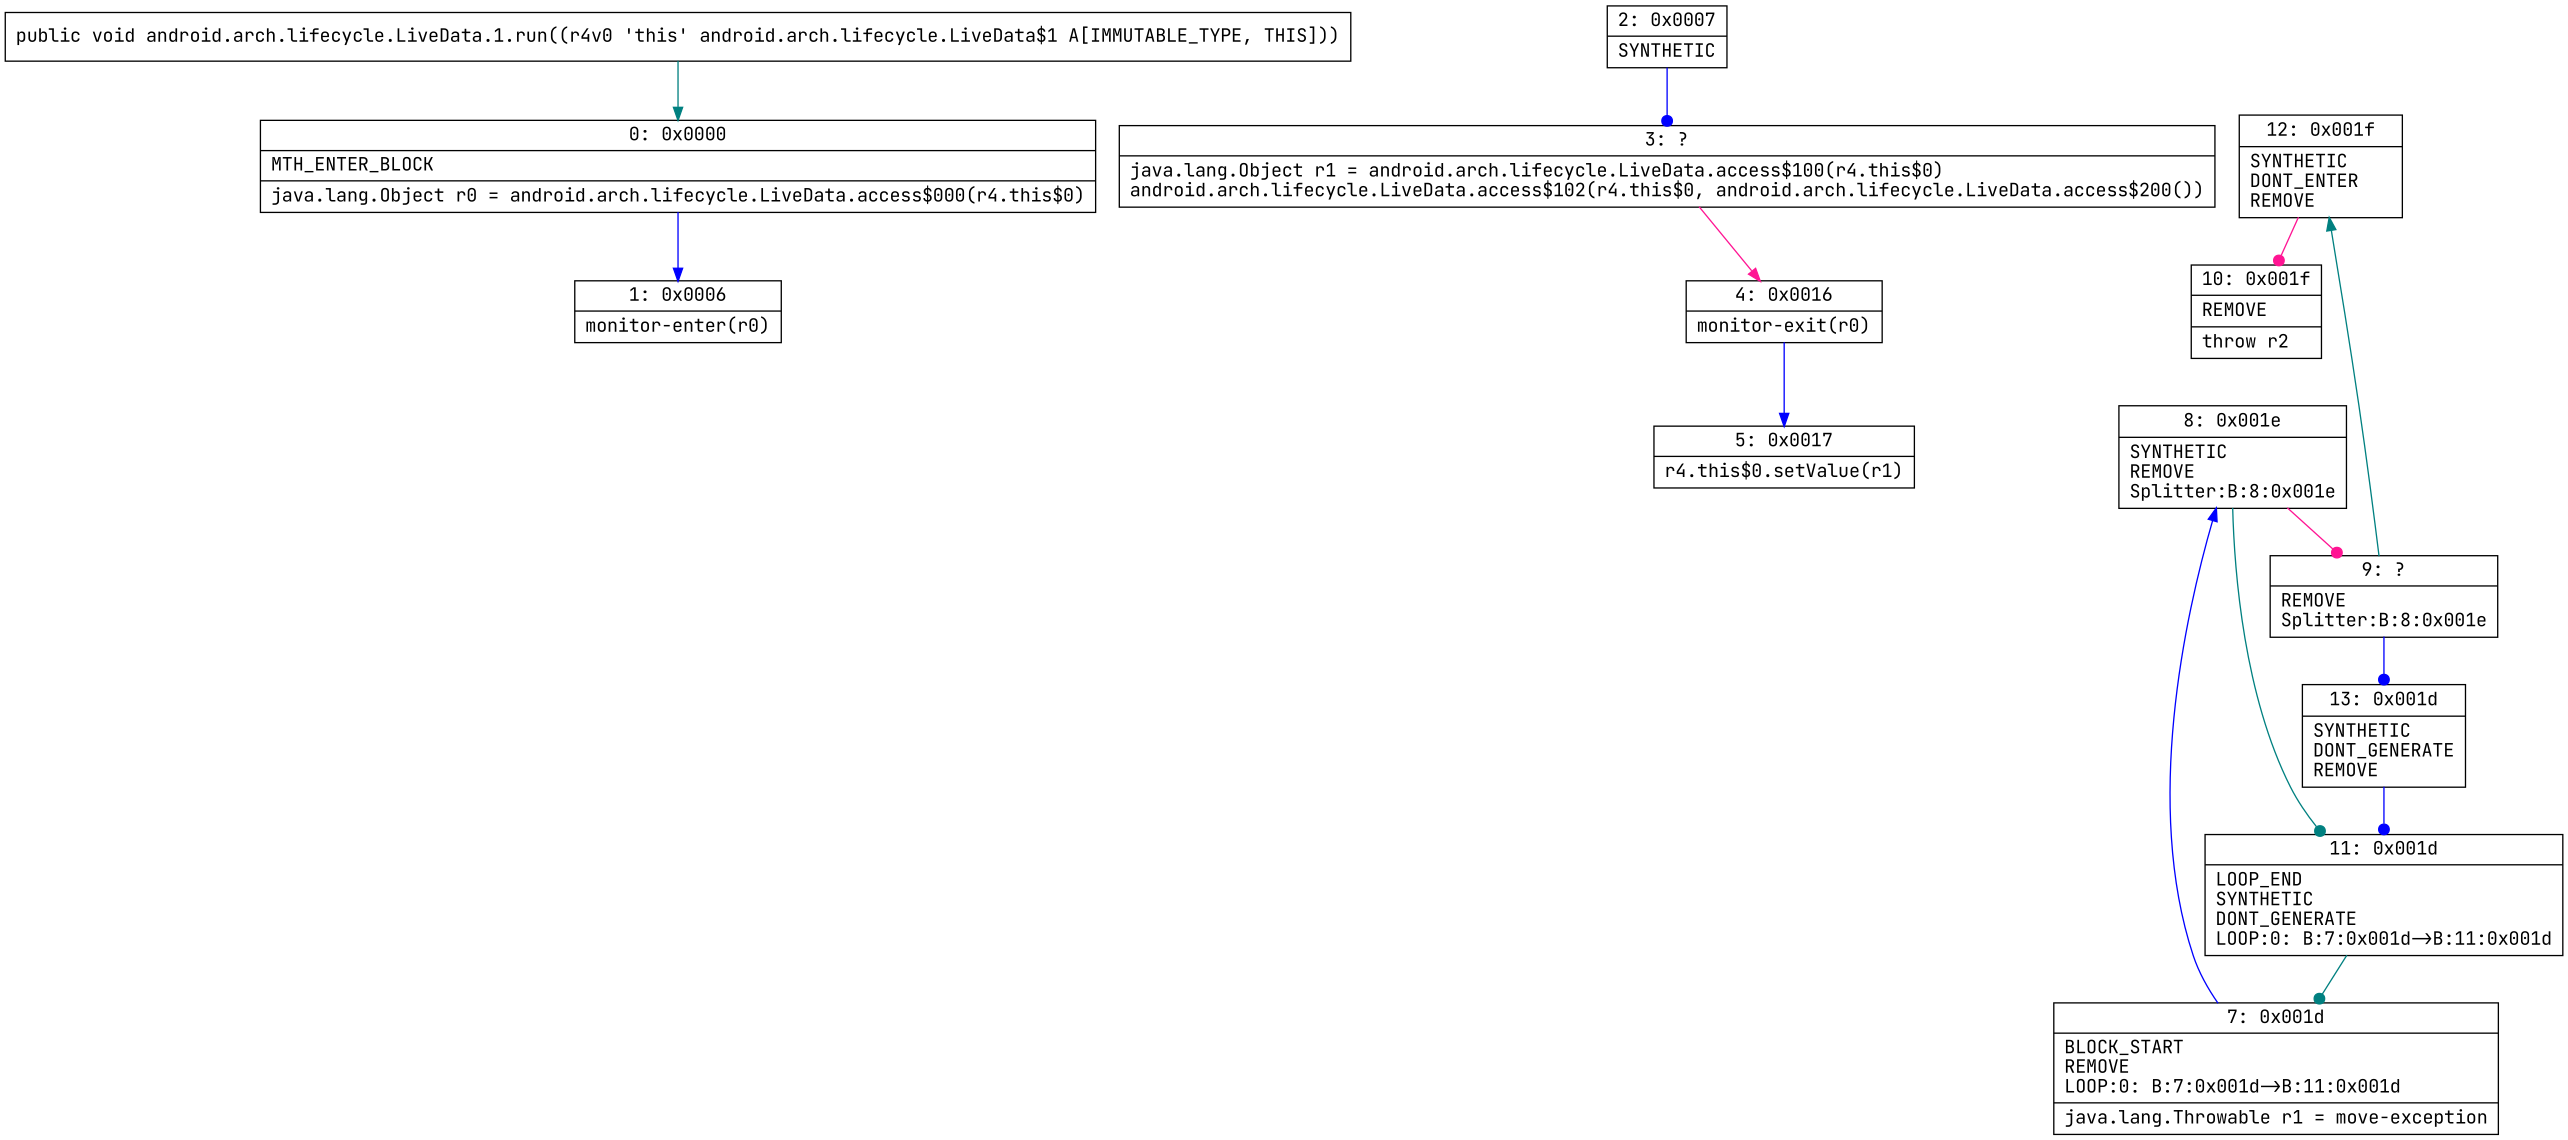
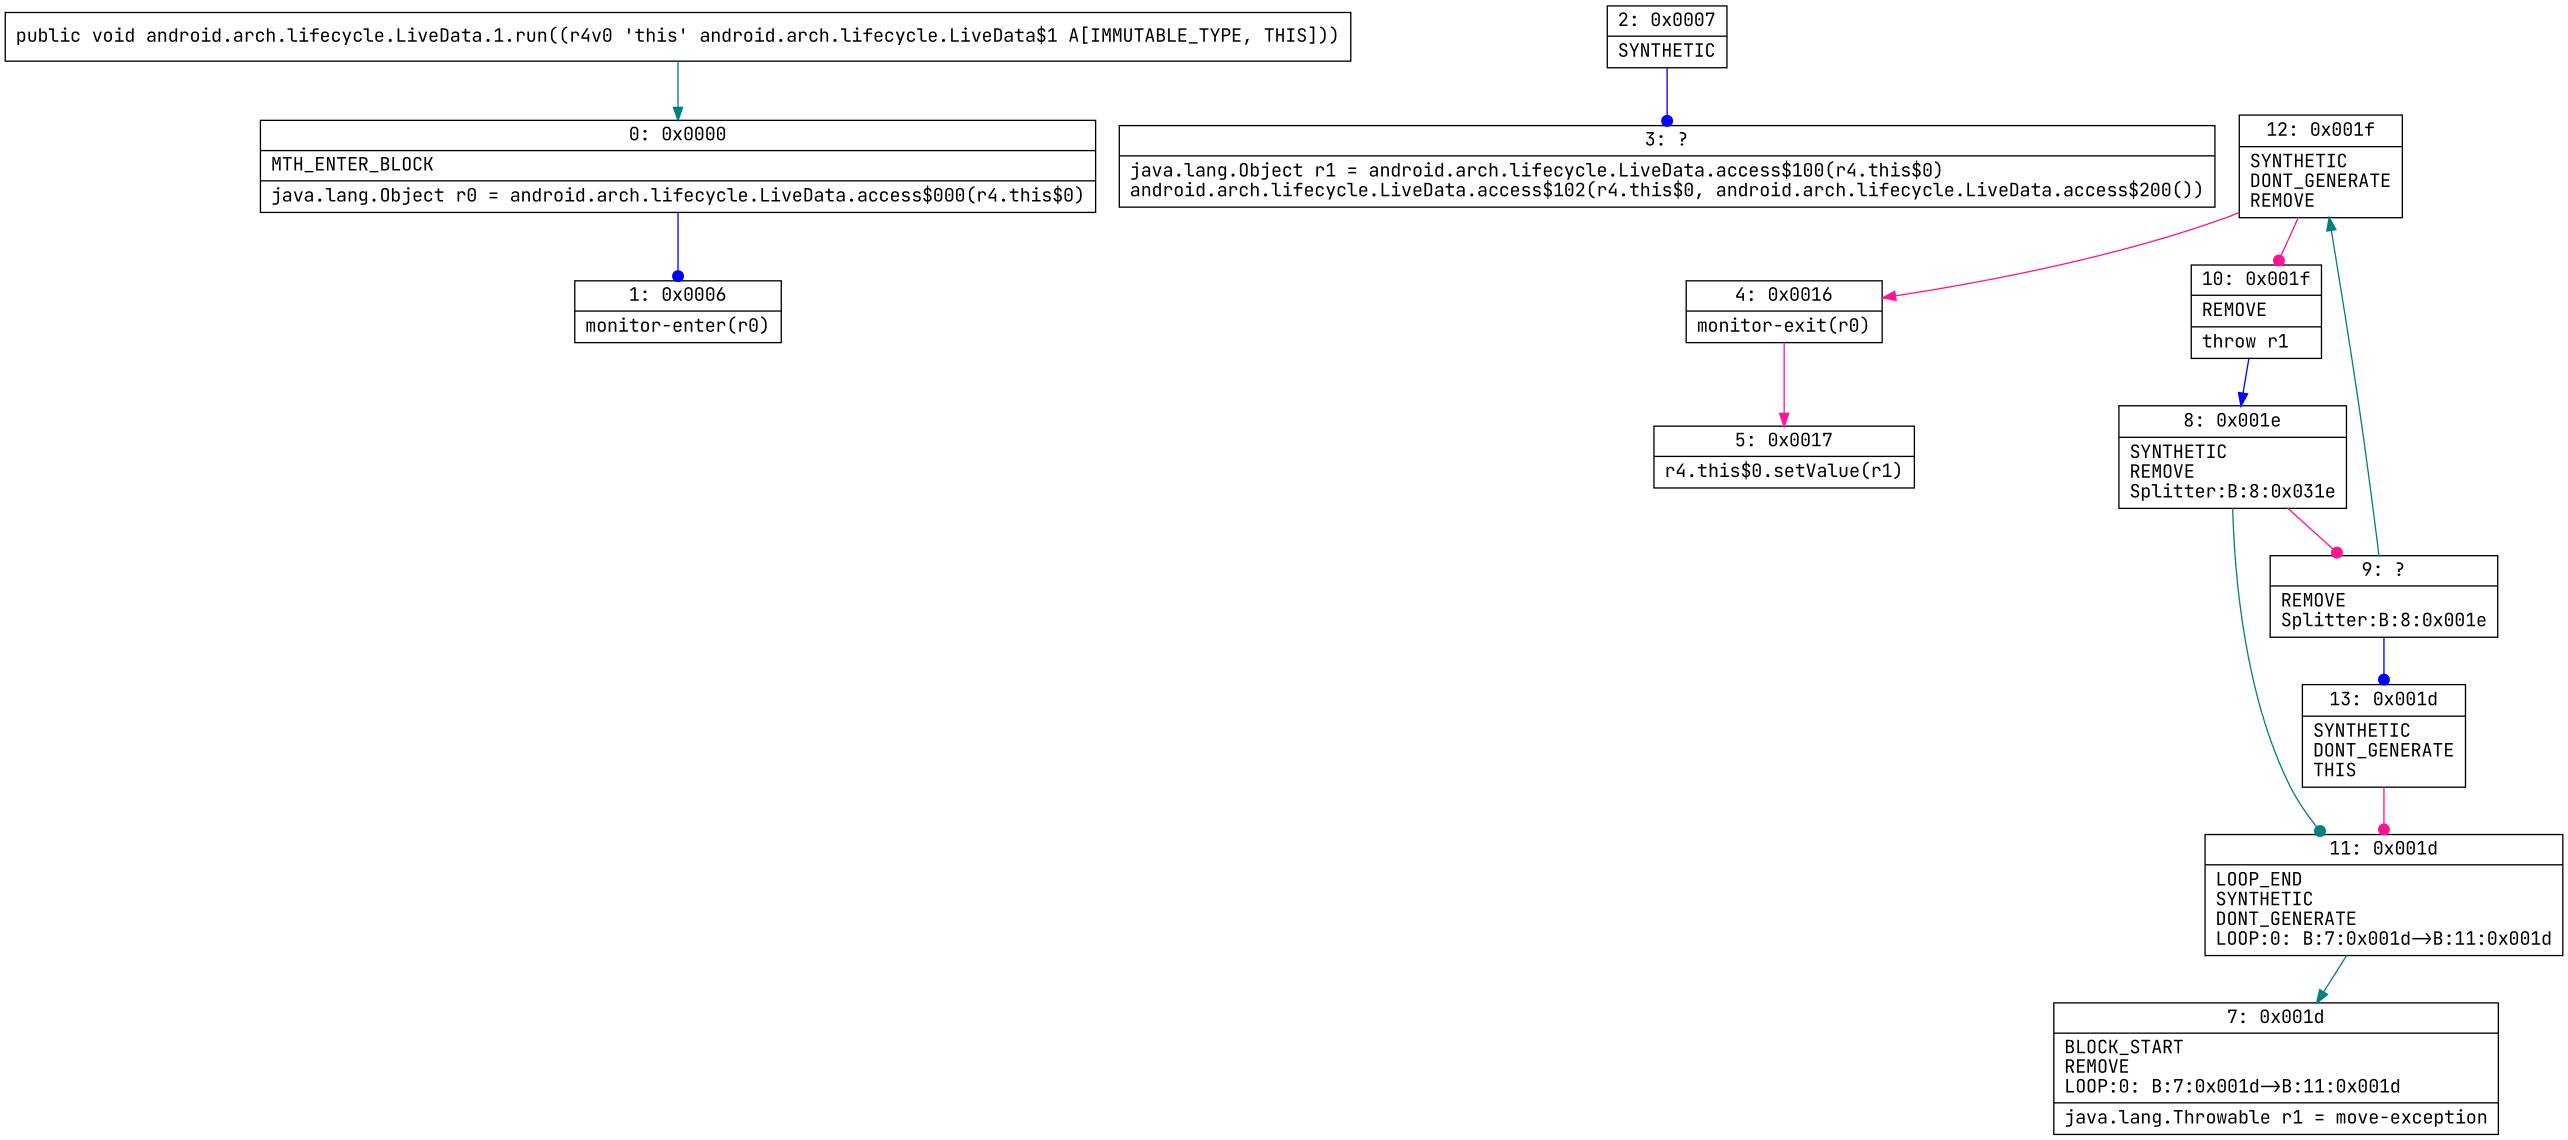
(2304, 182) -> (2321, 182)
(1725, 239) -> (2069, 263)
(678, 241) -> (678, 241)
(2246, 342) -> (2246, 342)
(1784, 378) -> (1784, 378)
(2233, 492) -> (2233, 492)
(2171, 764) -> (2246, 375)
(2346, 771) -> (2335, 771)
(2384, 805) -> (2384, 805)
(2335, 975) -> (2335, 975)
